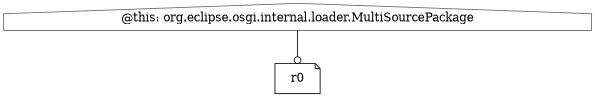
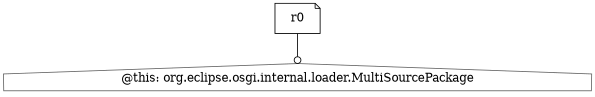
(298, 44) -> (298, 45)
